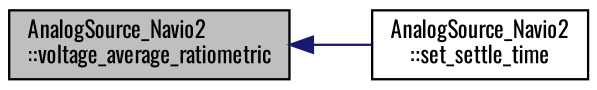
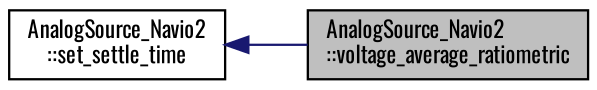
(343, 45) -> (278, 45)
